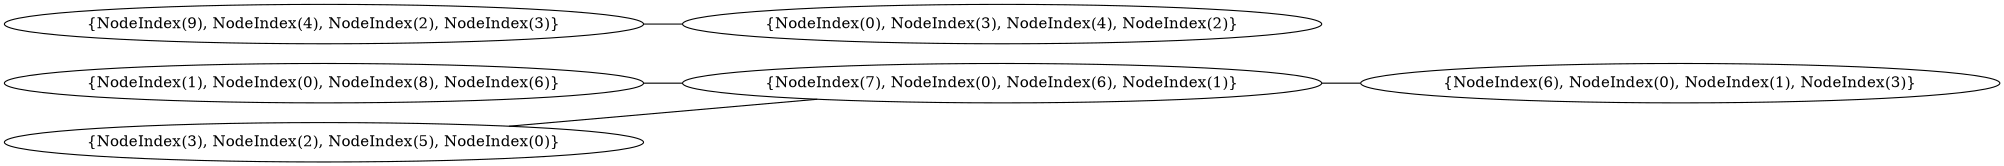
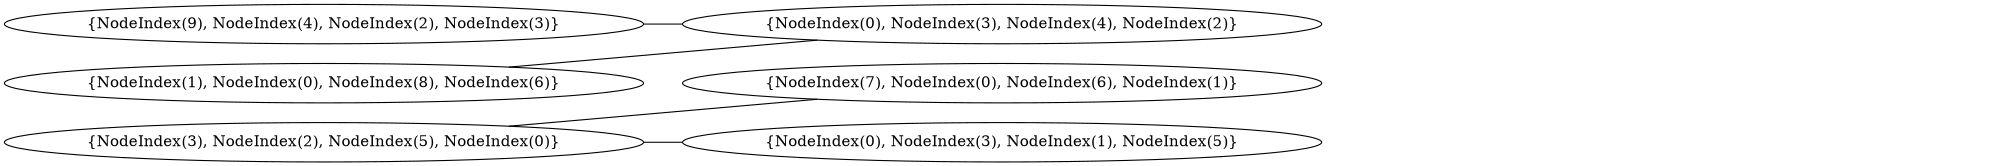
(663, 83) -> (663, 54)
(1680, 83) -> none
none -> (1002, 142)
